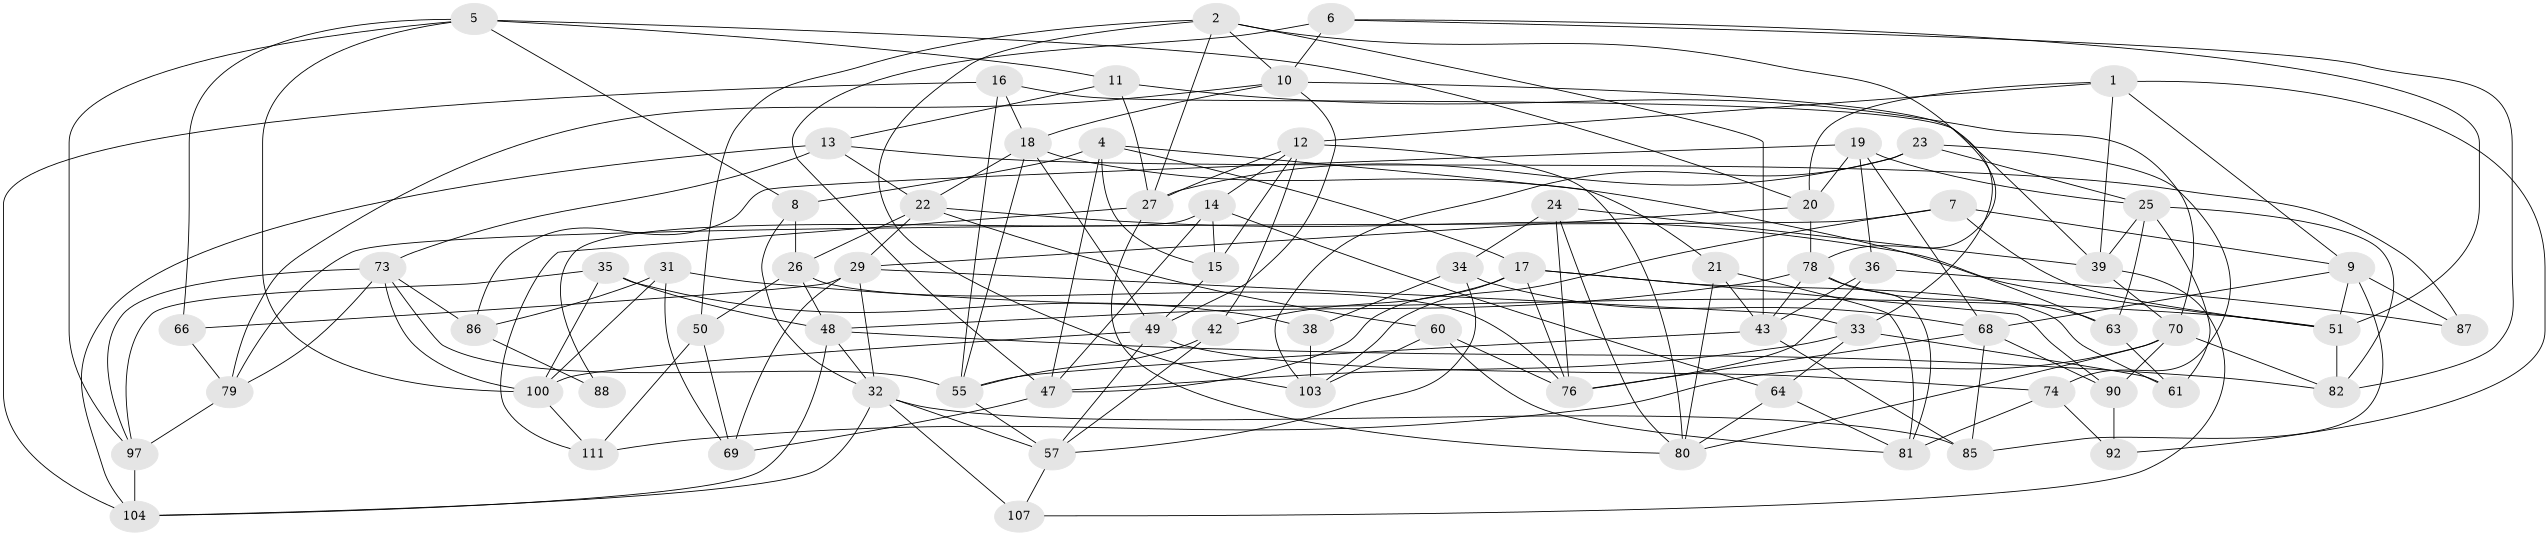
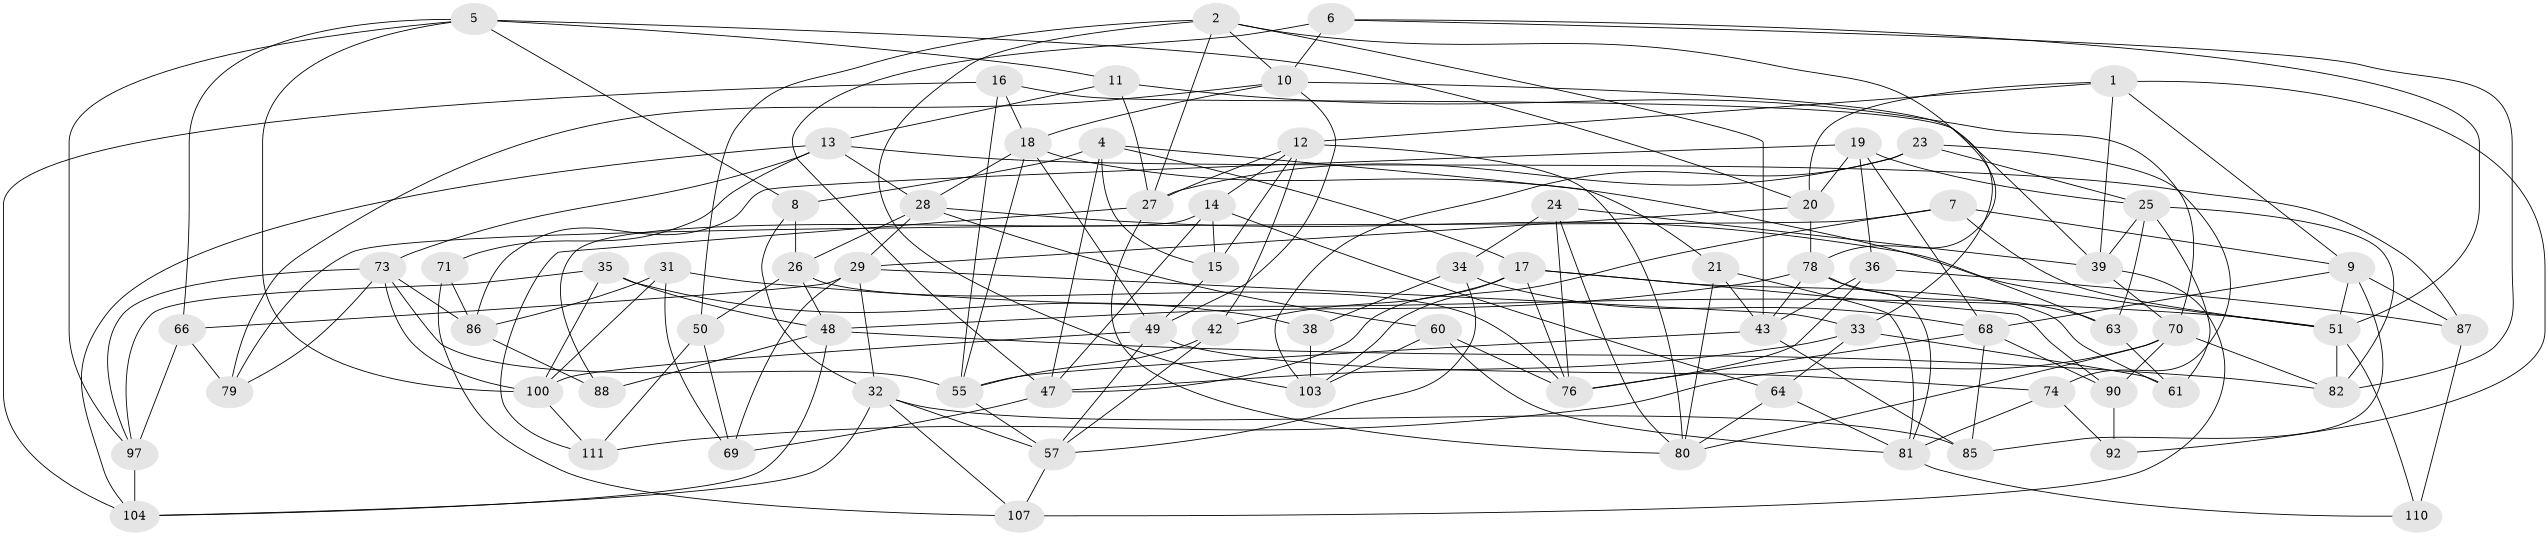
(923, 206) -> (923, 206)
none -> (445, 268)
(852, 361) -> (747, 353)
(182, 423) -> (159, 392)
none -> (2417, 517)
